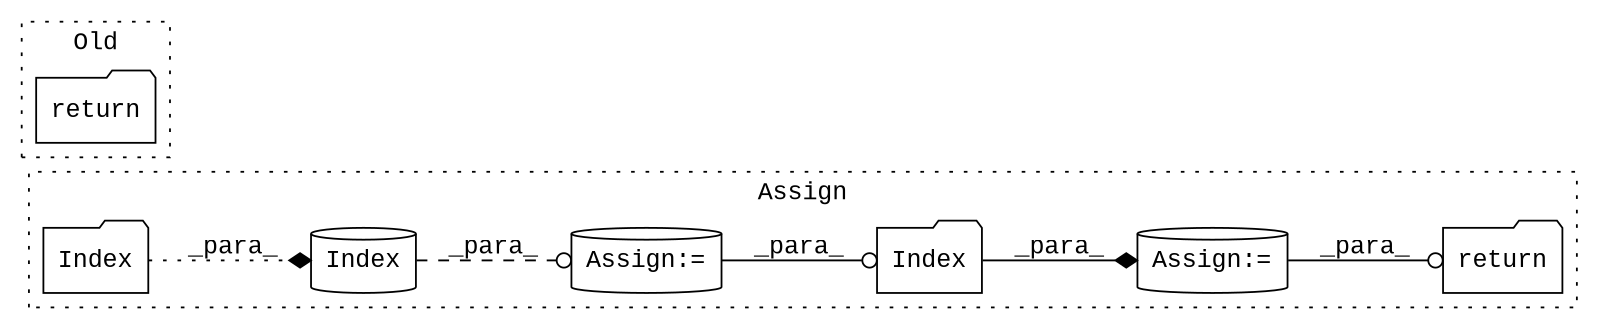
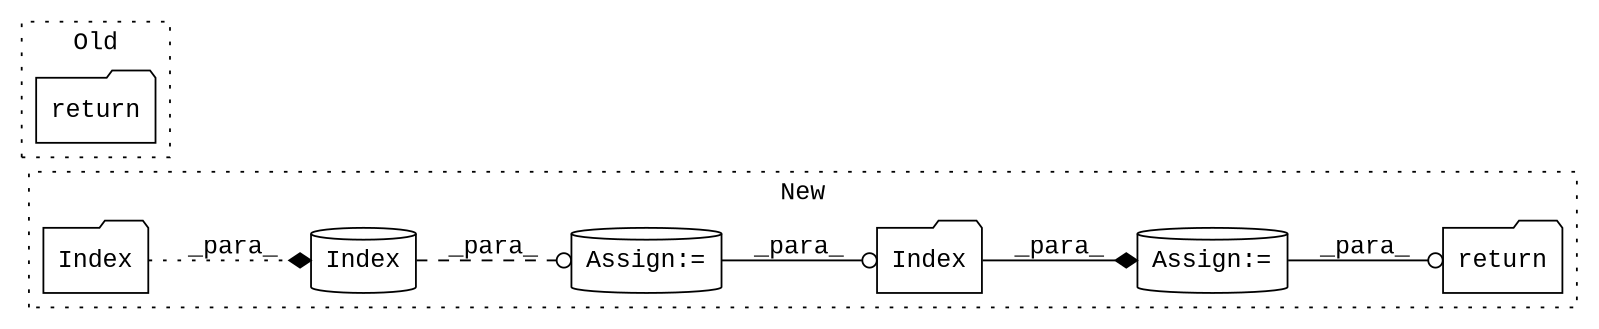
(803, 193) -> (803, 193)
